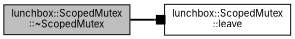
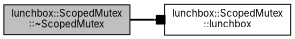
(228, 20) -> (228, 20)
